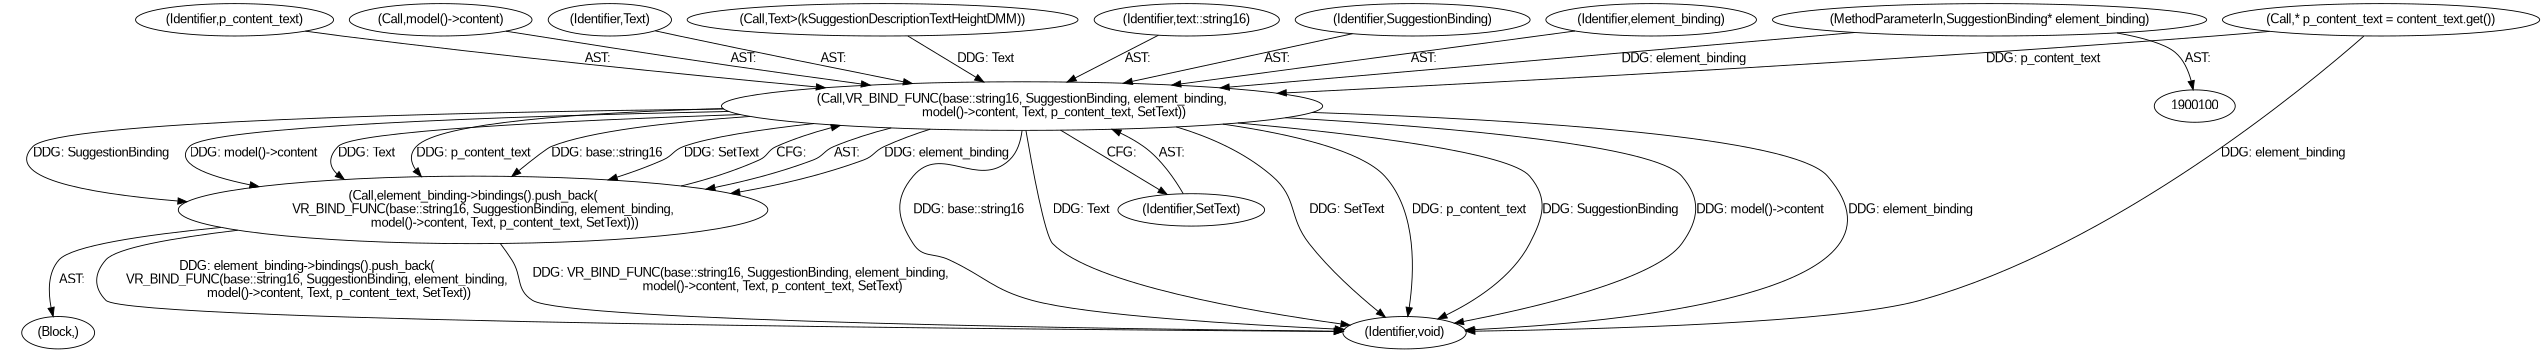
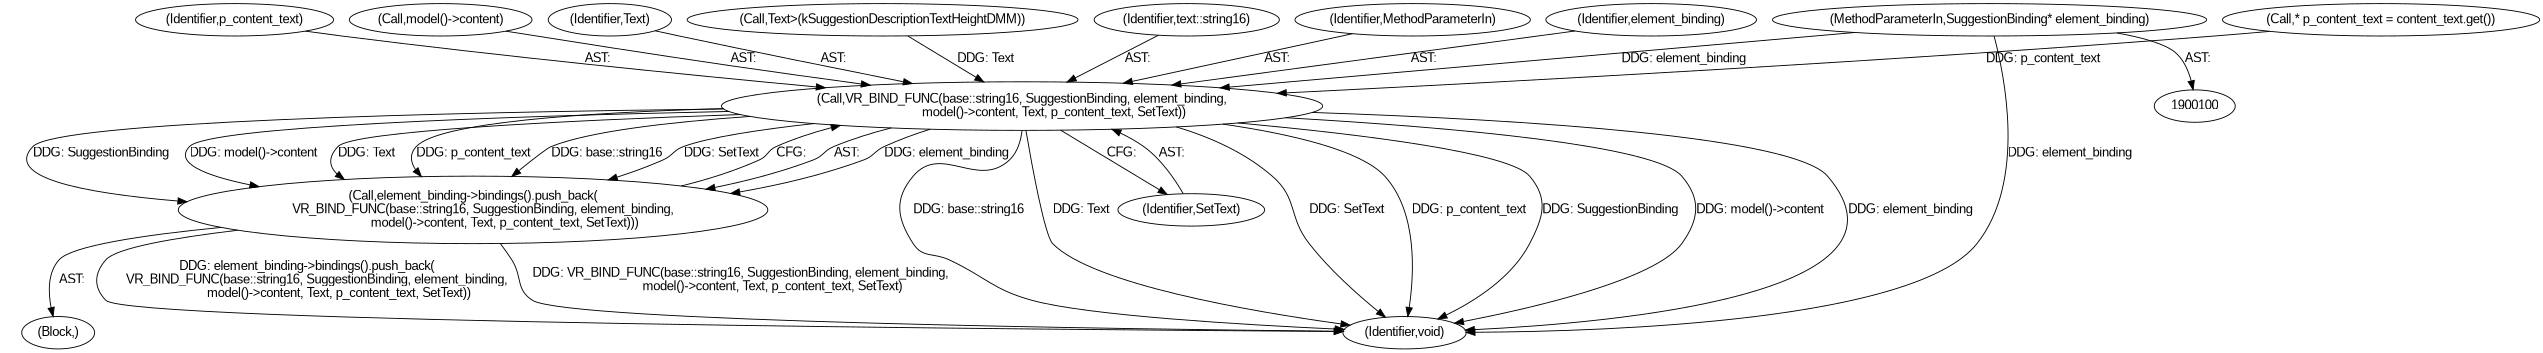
(1413, 20) -> (1413, 20)
(1955, 288) -> (1840, 302)
